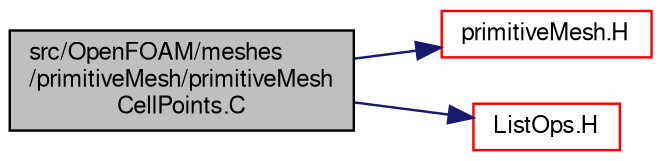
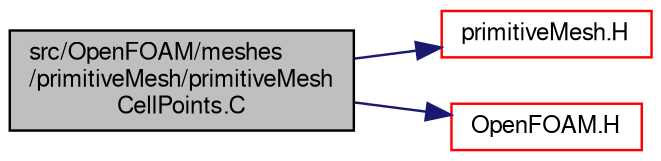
(547, 127) -> (547, 127)
